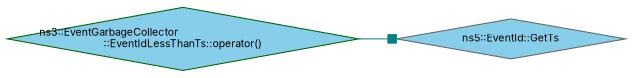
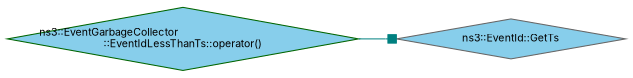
(511, 39) -> (511, 39)
